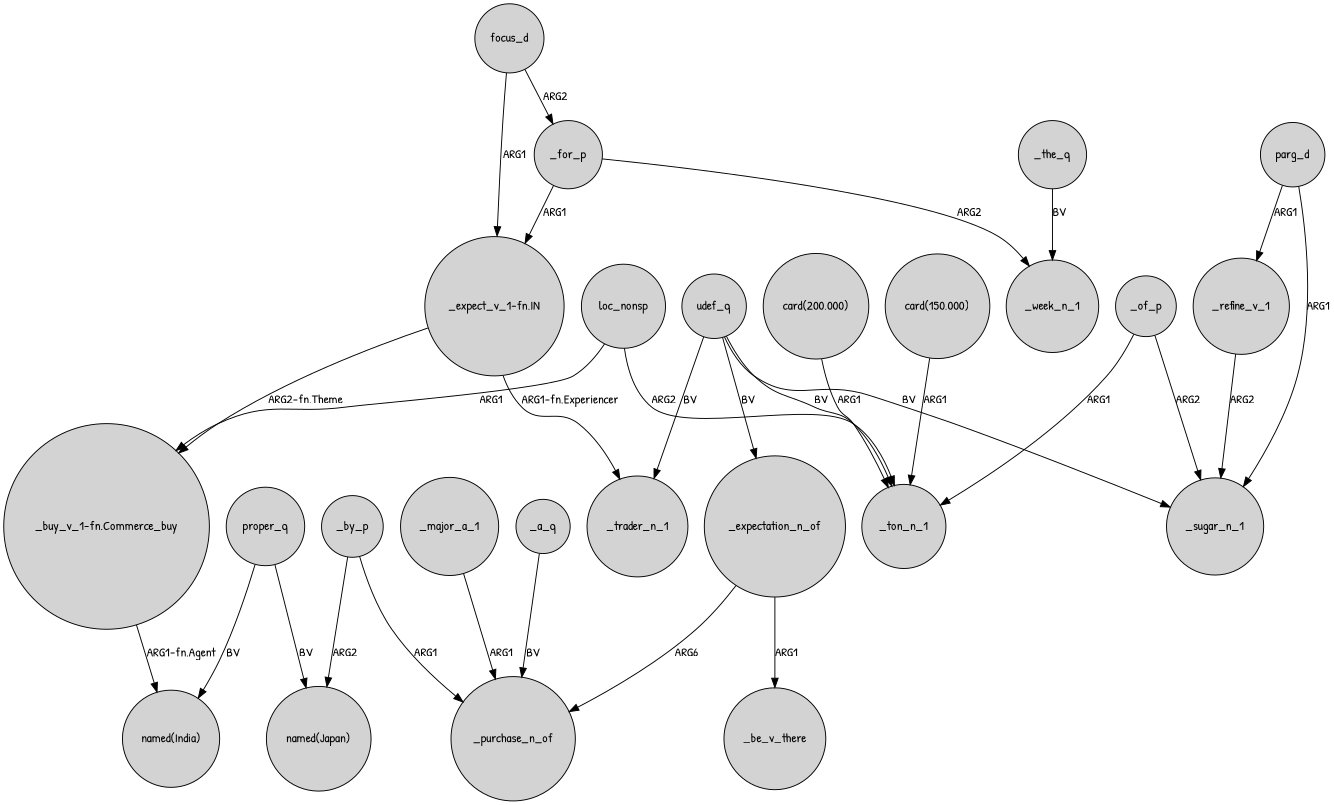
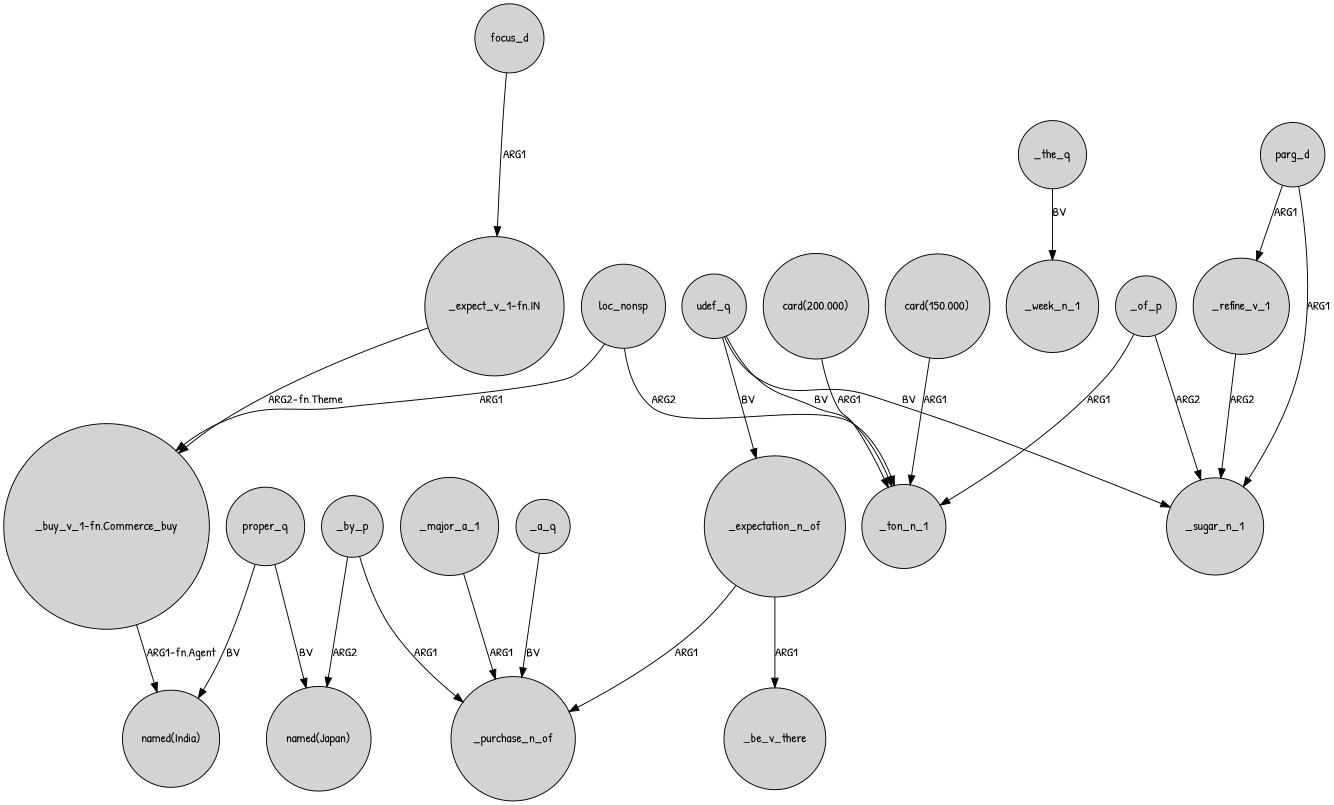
(568, 155) -> none
(637, 526) -> none
(687, 653) -> (687, 653)
